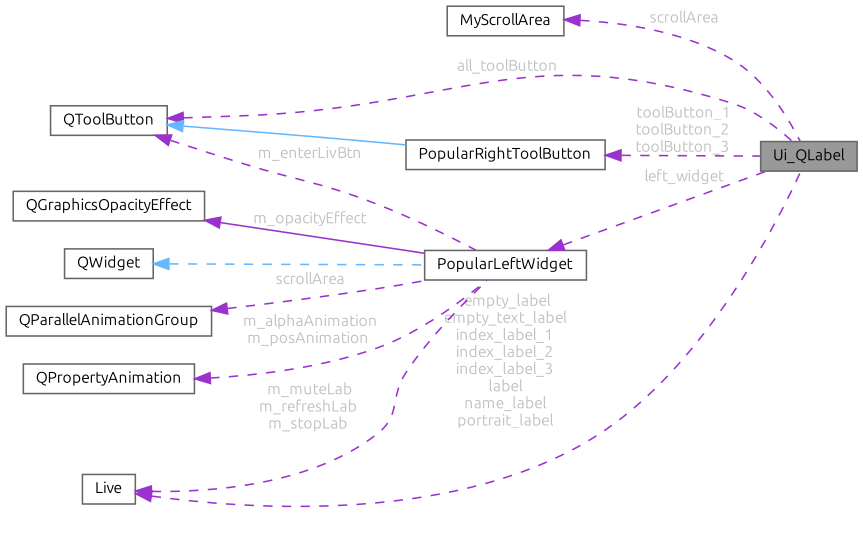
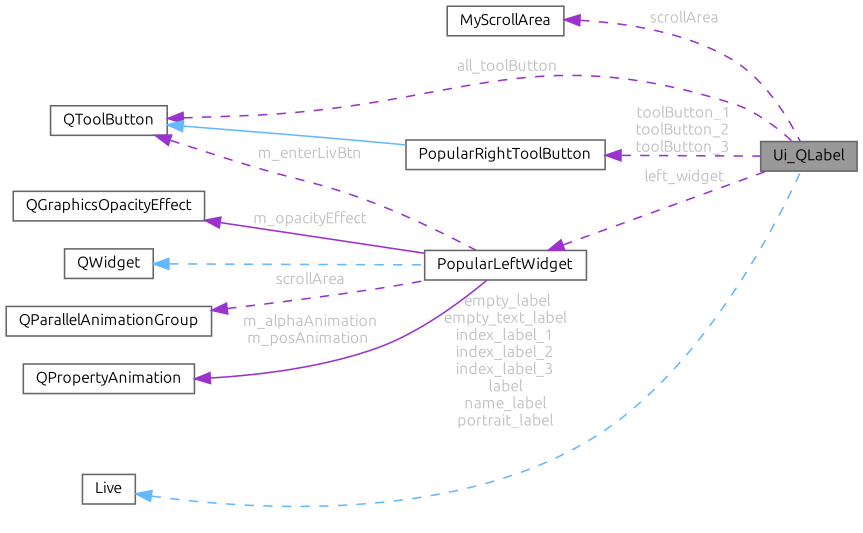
(358, 354) -> (358, 354)
(359, 446) -> none
(543, 463) -> (543, 463)
